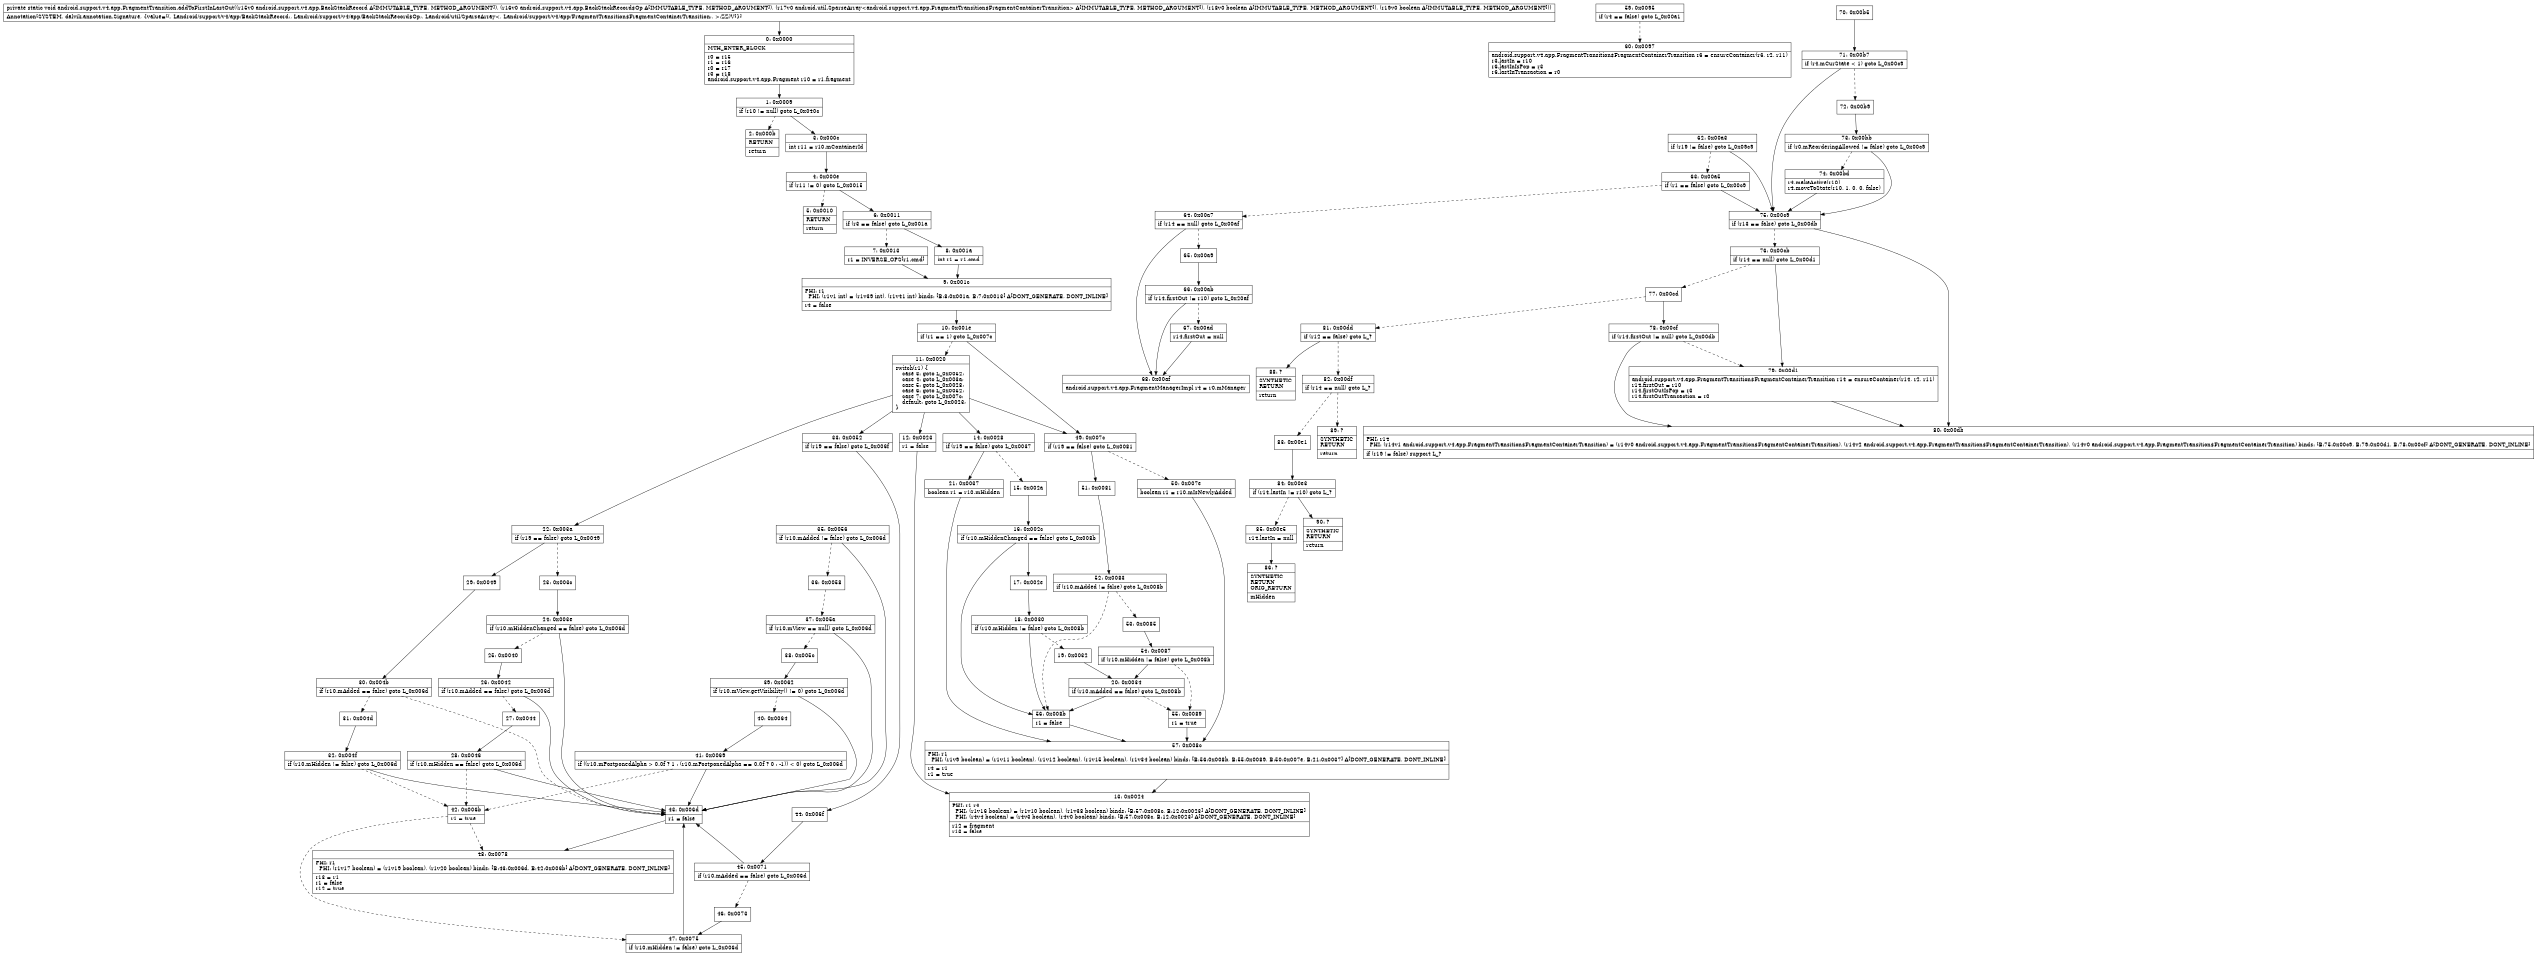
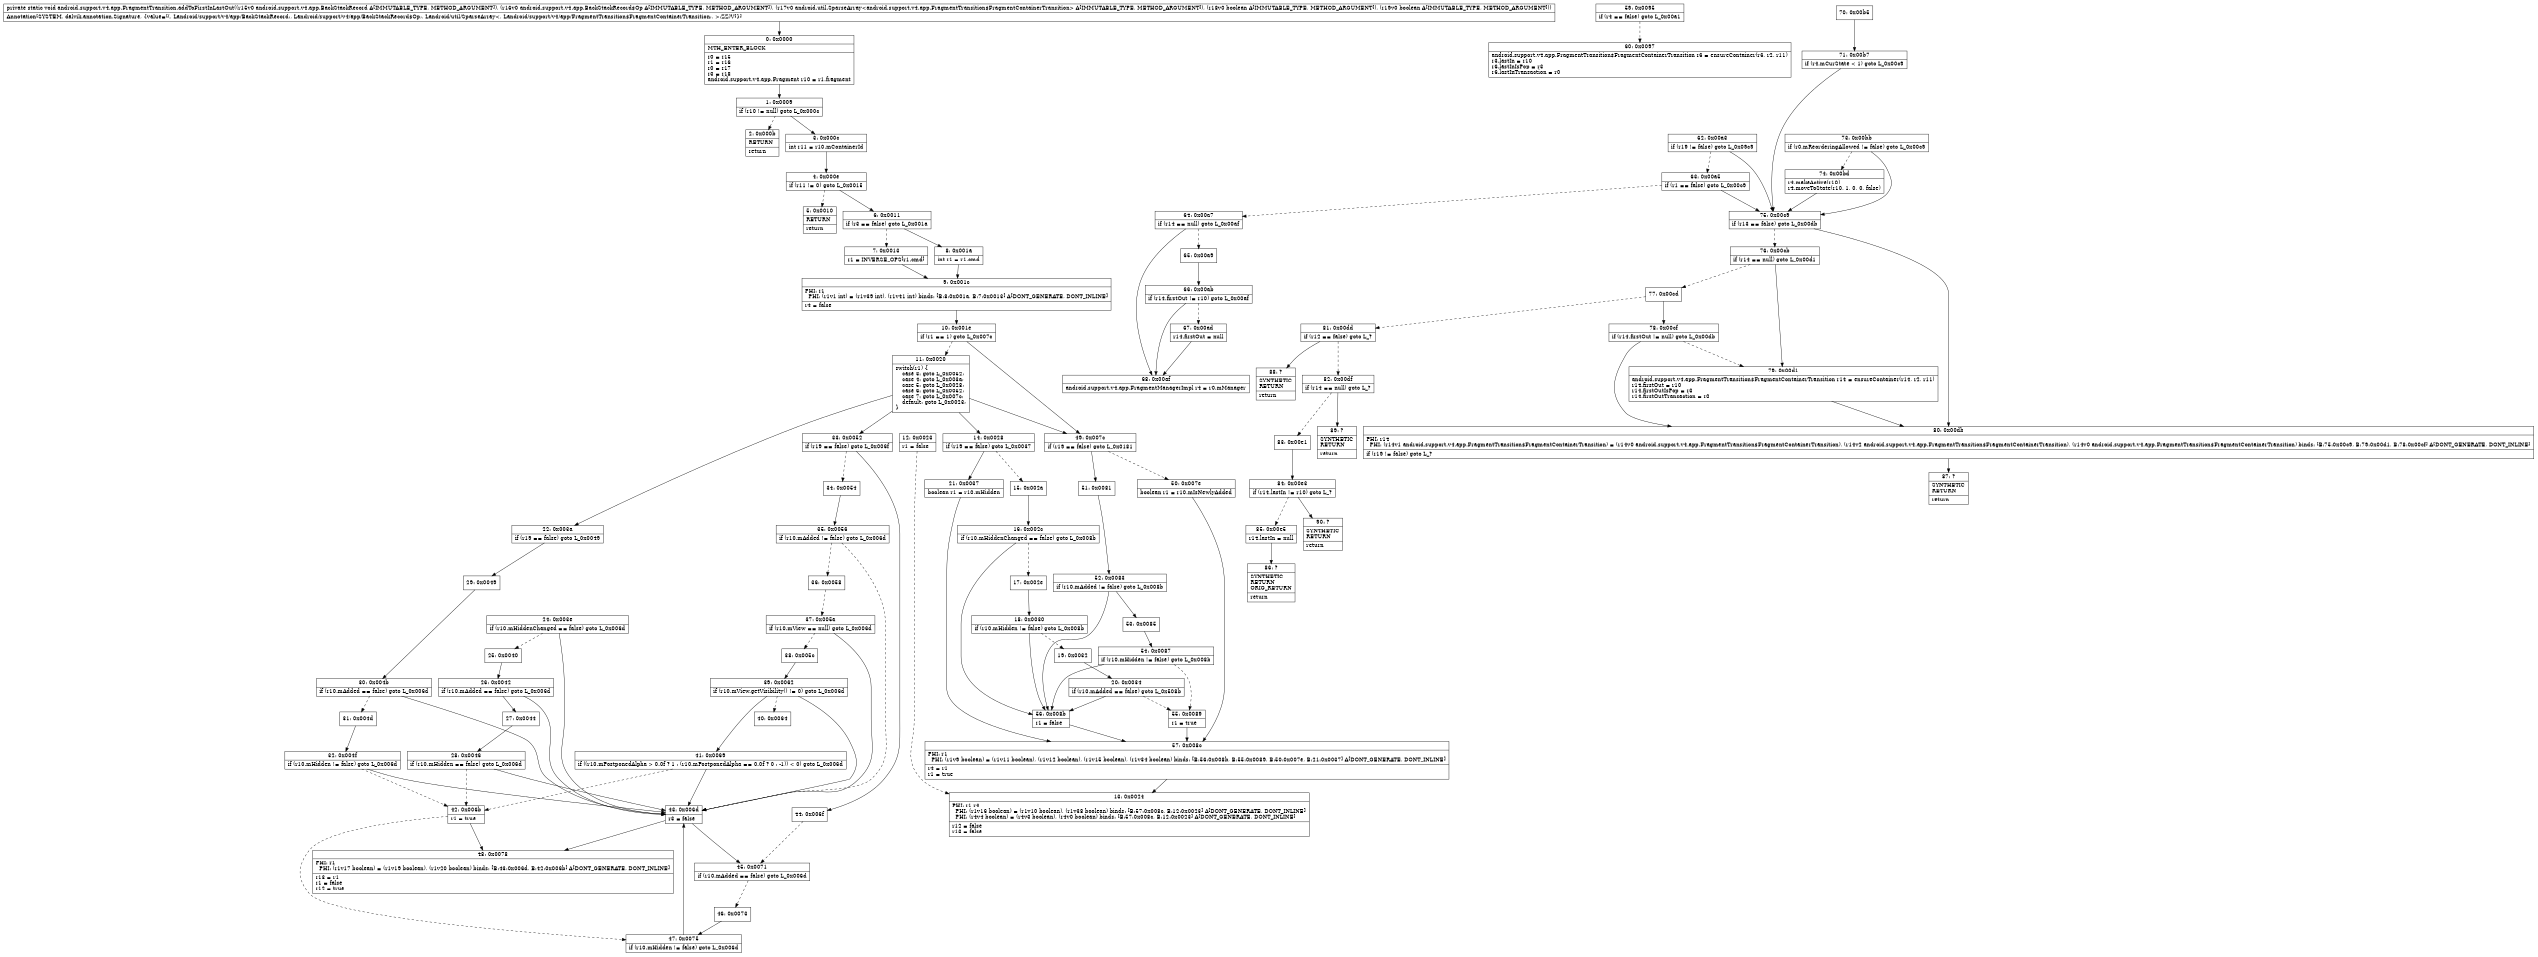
(1855, 107) -> none
(779, 111) -> (779, 111)
(1199, 299) -> (1199, 299)
(1338, 408) -> (1338, 408)
(922, 421) -> none
(1090, 447) -> (1090, 447)
(1404, 454) -> (1399, 454)
none -> (842, 488)
none -> (1949, 488)
(1028, 558) -> (1028, 558)
(558, 583) -> none
(1263, 597) -> (1259, 597)
(1125, 603) -> (1125, 603)
(914, 631) -> (914, 631)
(1063, 640) -> (1063, 640)
(1143, 670) -> (1069, 676)
(1127, 692) -> (1127, 692)
(508, 703) -> (508, 703)
(745, 738) -> (741, 720)
(886, 741) -> (886, 741)
(536, 753) -> (536, 753)
(682, 819) -> (682, 819)
(973, 826) -> (967, 826)
(476, 835) -> (476, 835)
(783, 841) -> (783, 841)
(722, 844) -> (714, 843)
